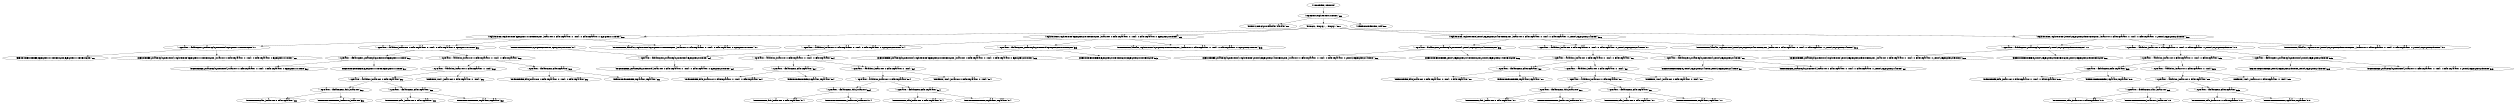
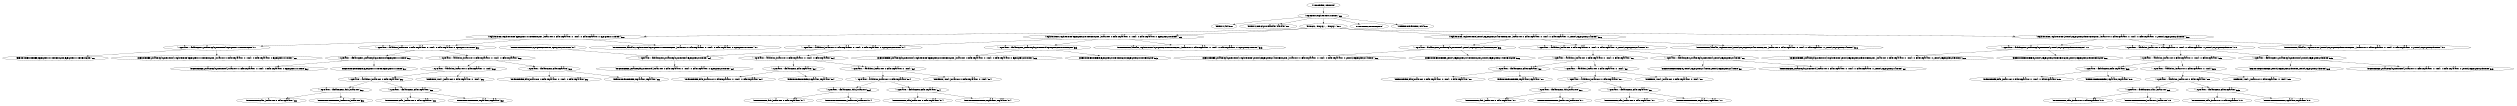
none -> (1224, 26)
none -> (1369, 26)
